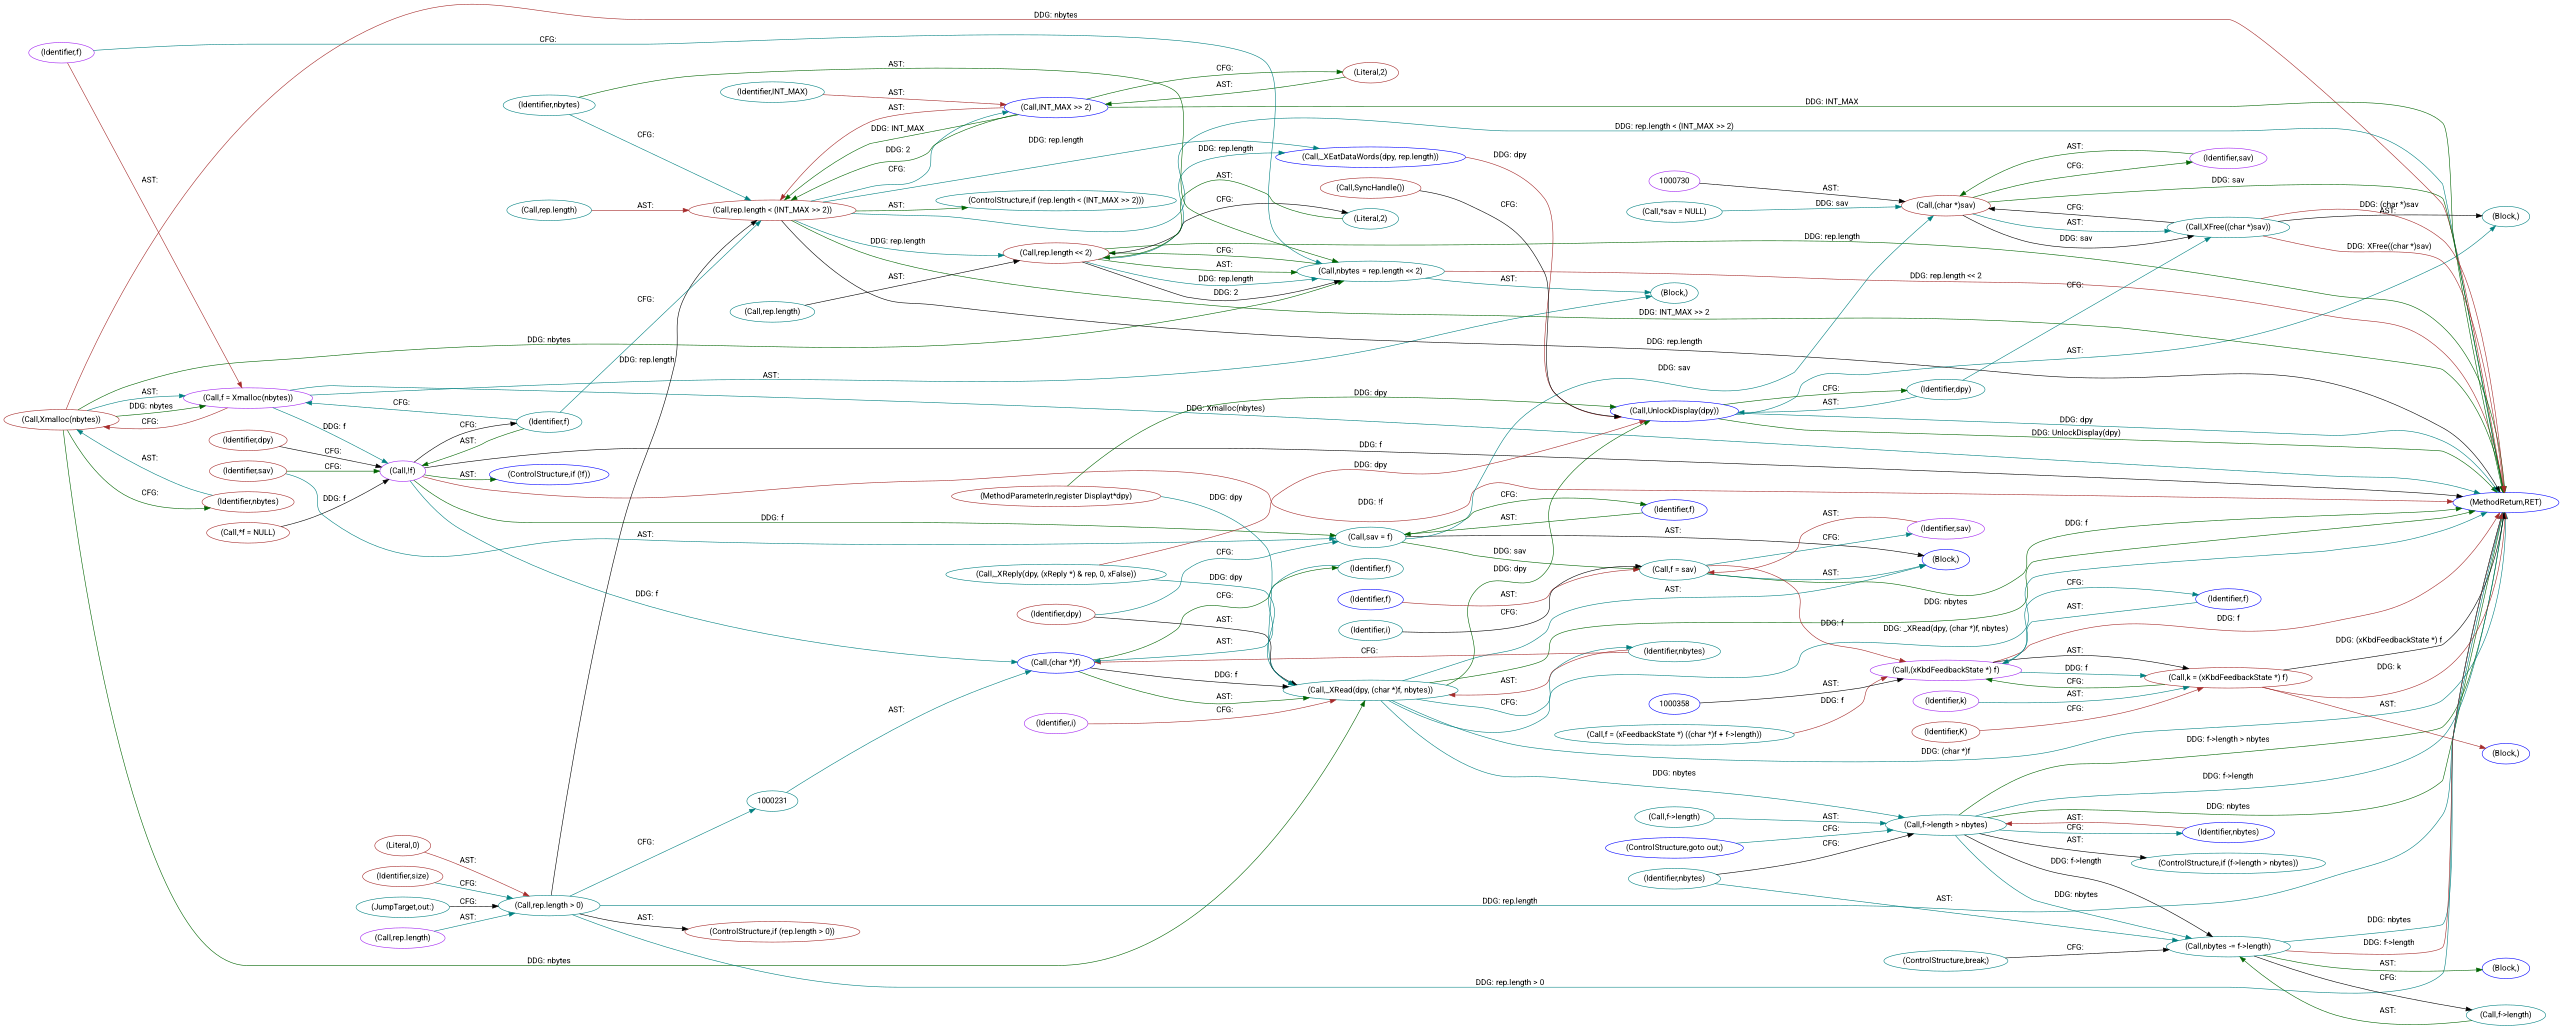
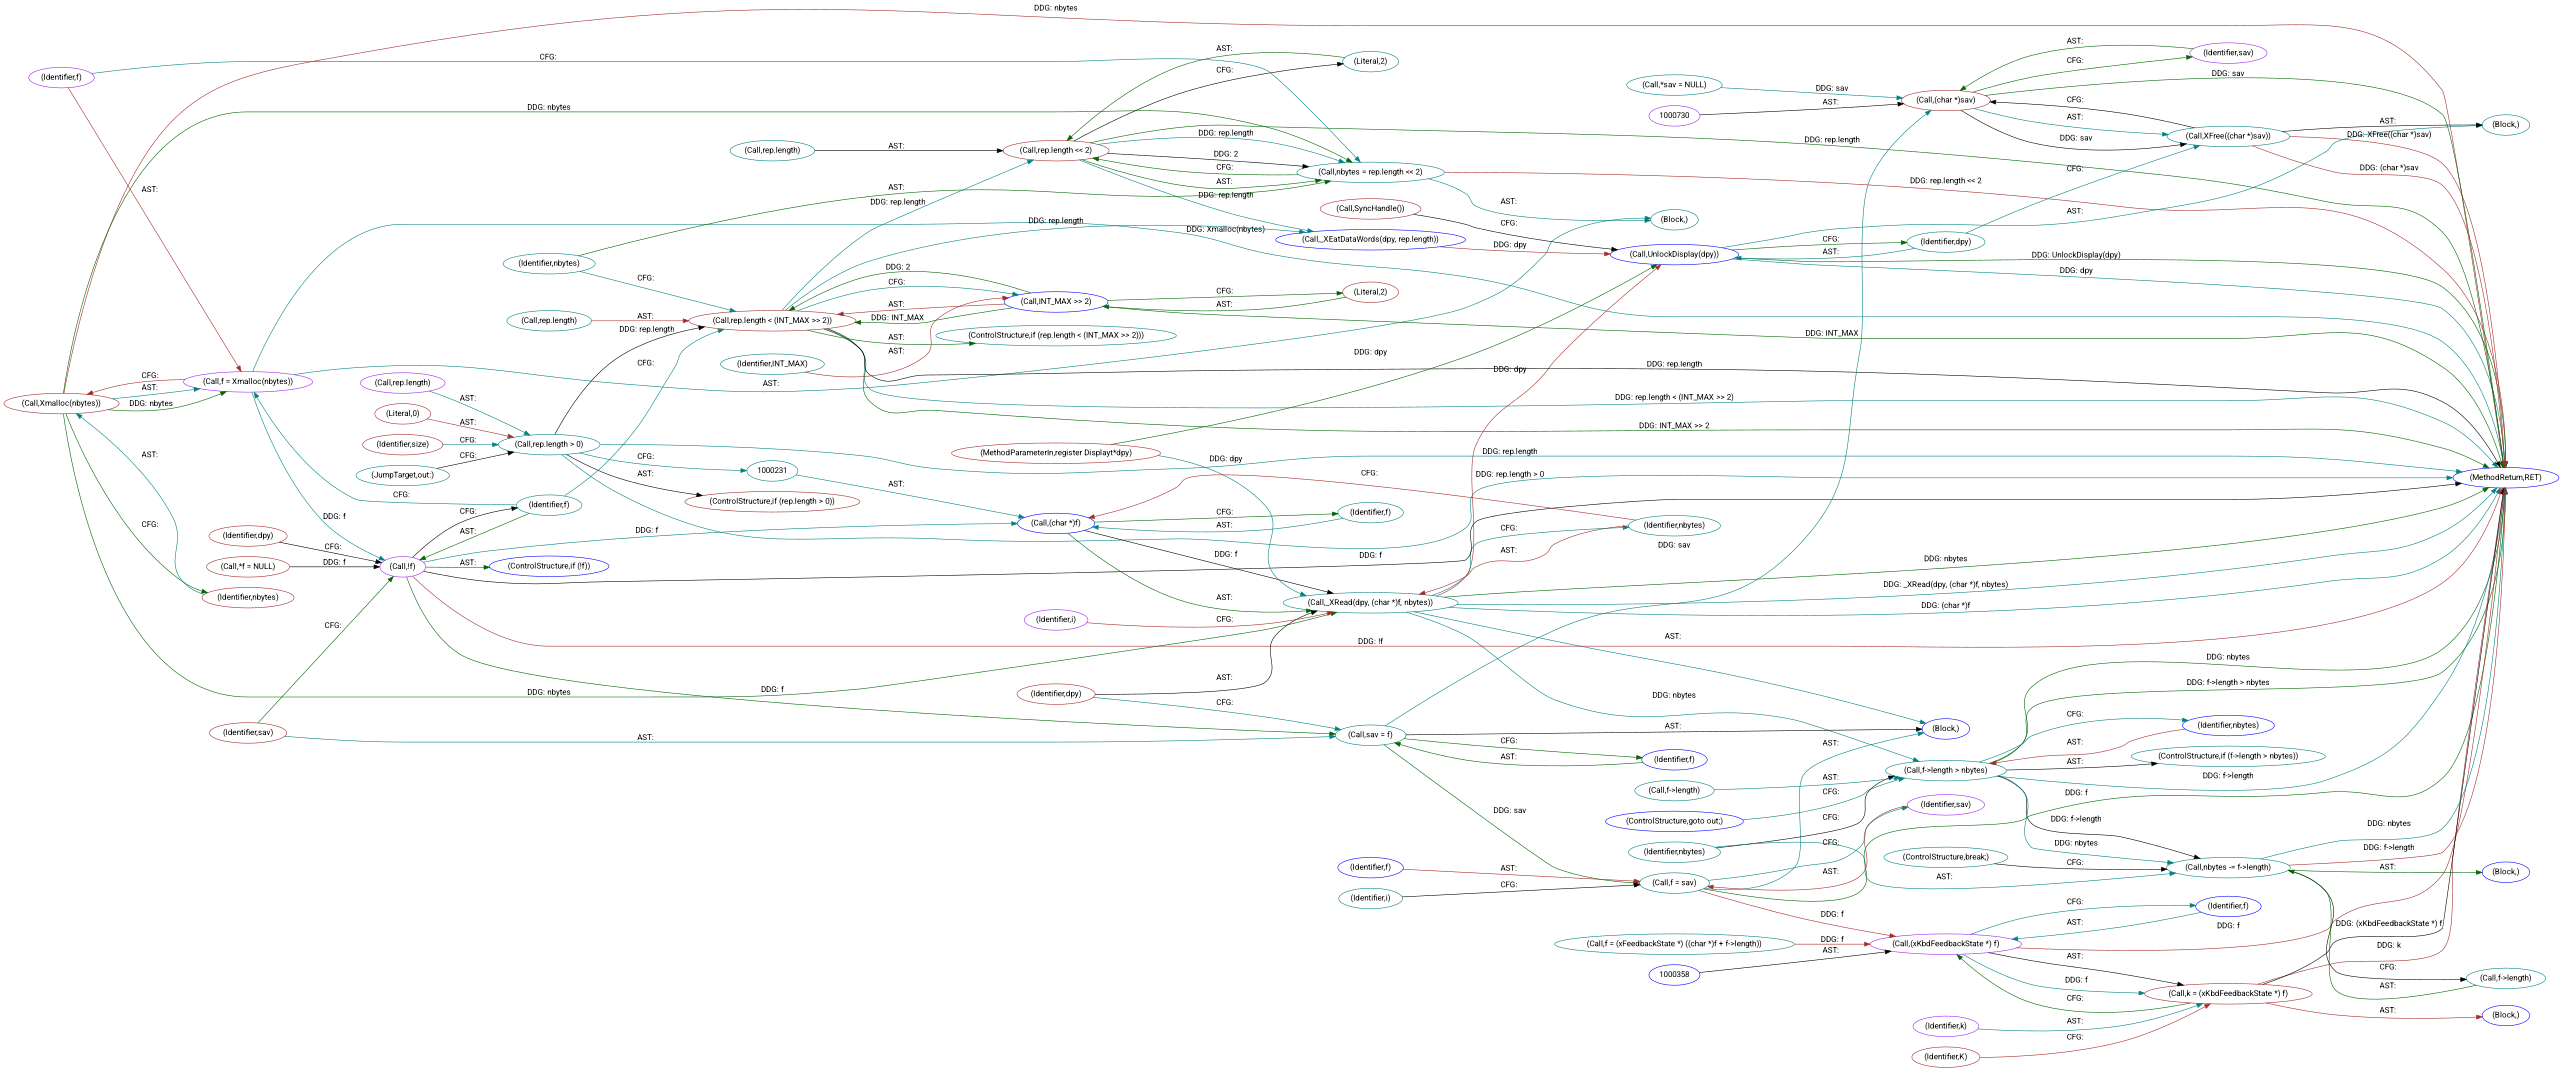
(1548, 567) -> (1501, 411)
(1056, 574) -> none
